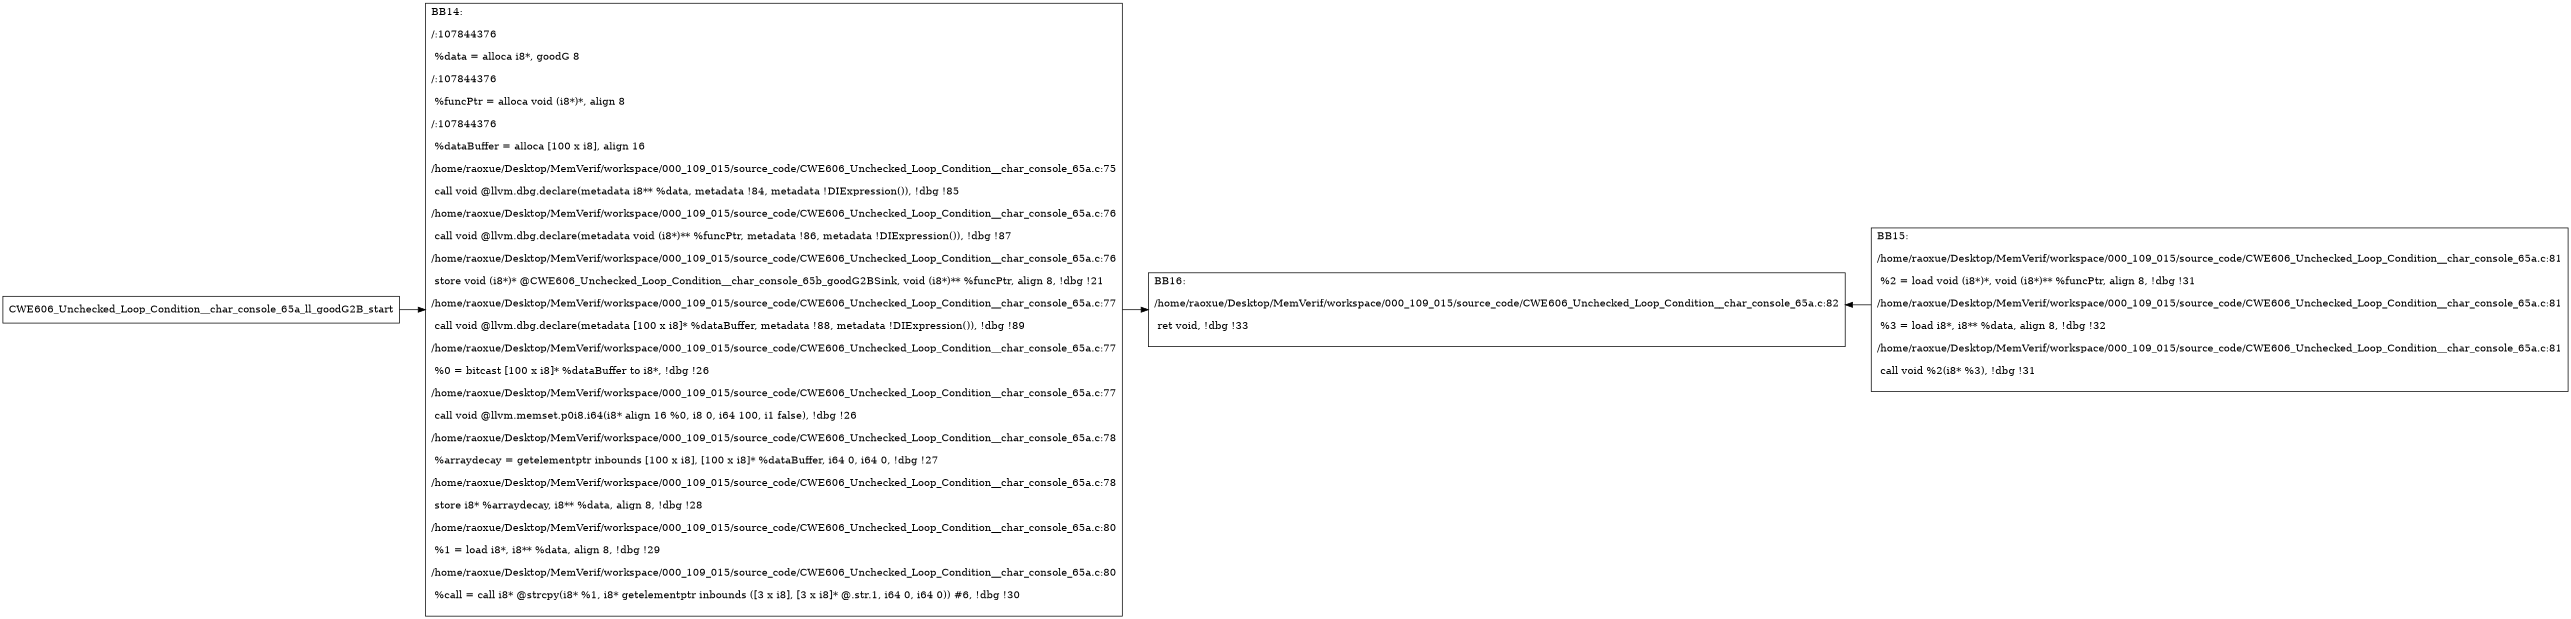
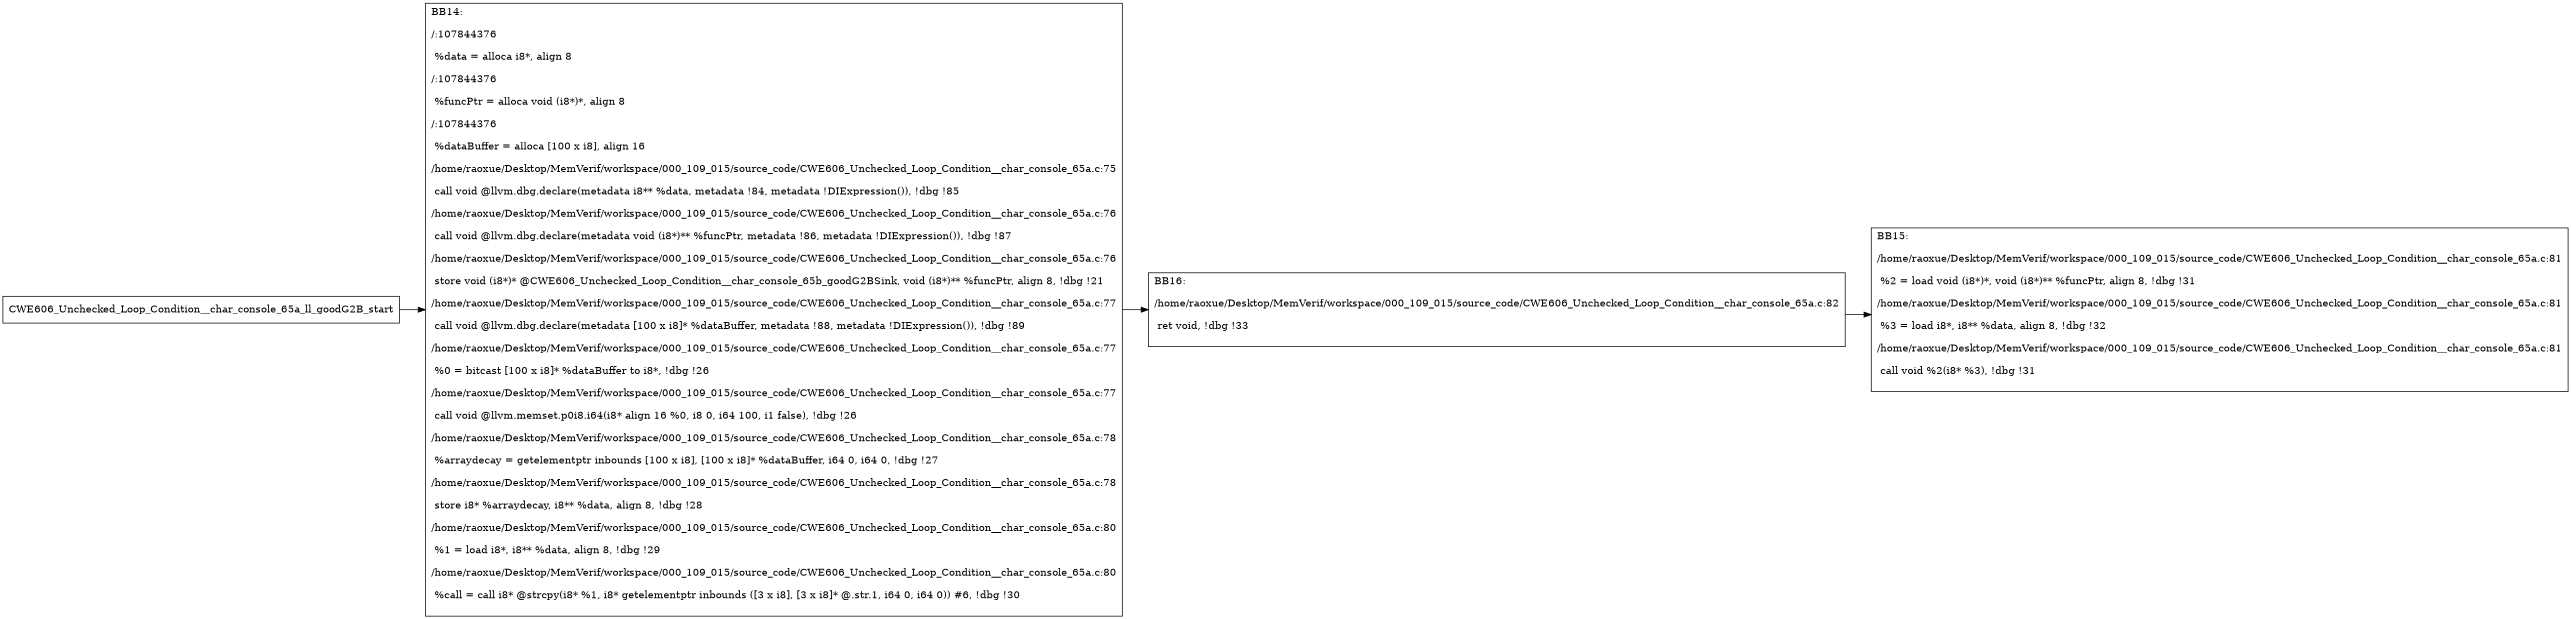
(505, 57) -> (502, 57)
(1862, 305) -> (1855, 315)
